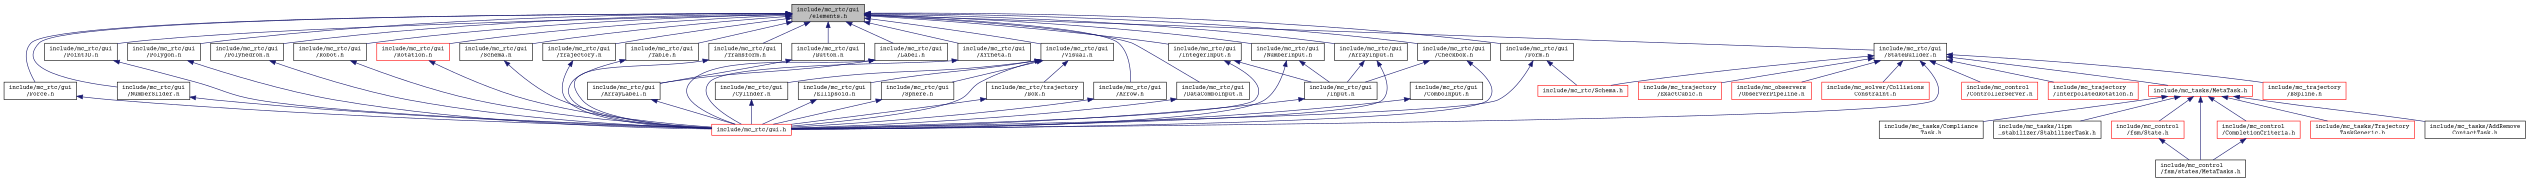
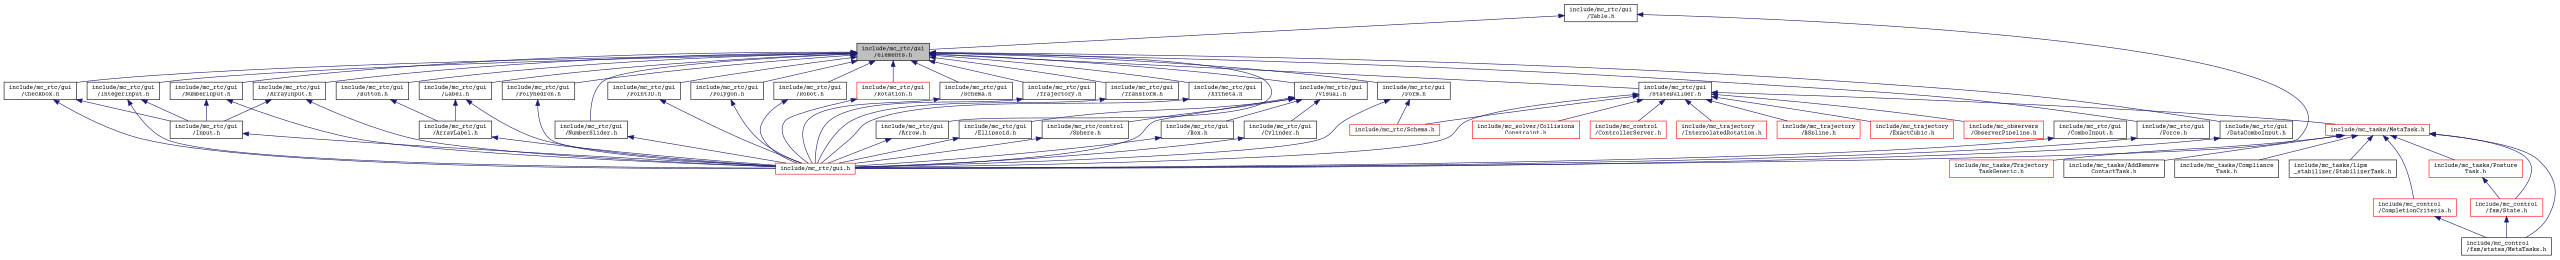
(742, 33) -> (1244, 33)
(918, 91) -> (1085, 130)
(1035, 91) -> (1197, 130)
none -> (2476, 169)
